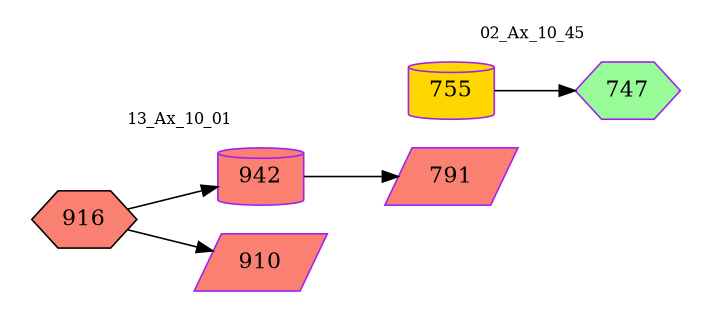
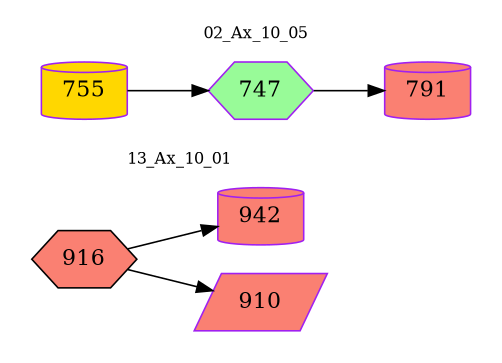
(533, 34) -> (256, 34)
(351, 177) -> (341, 91)
(451, 177) -> (428, 91)
